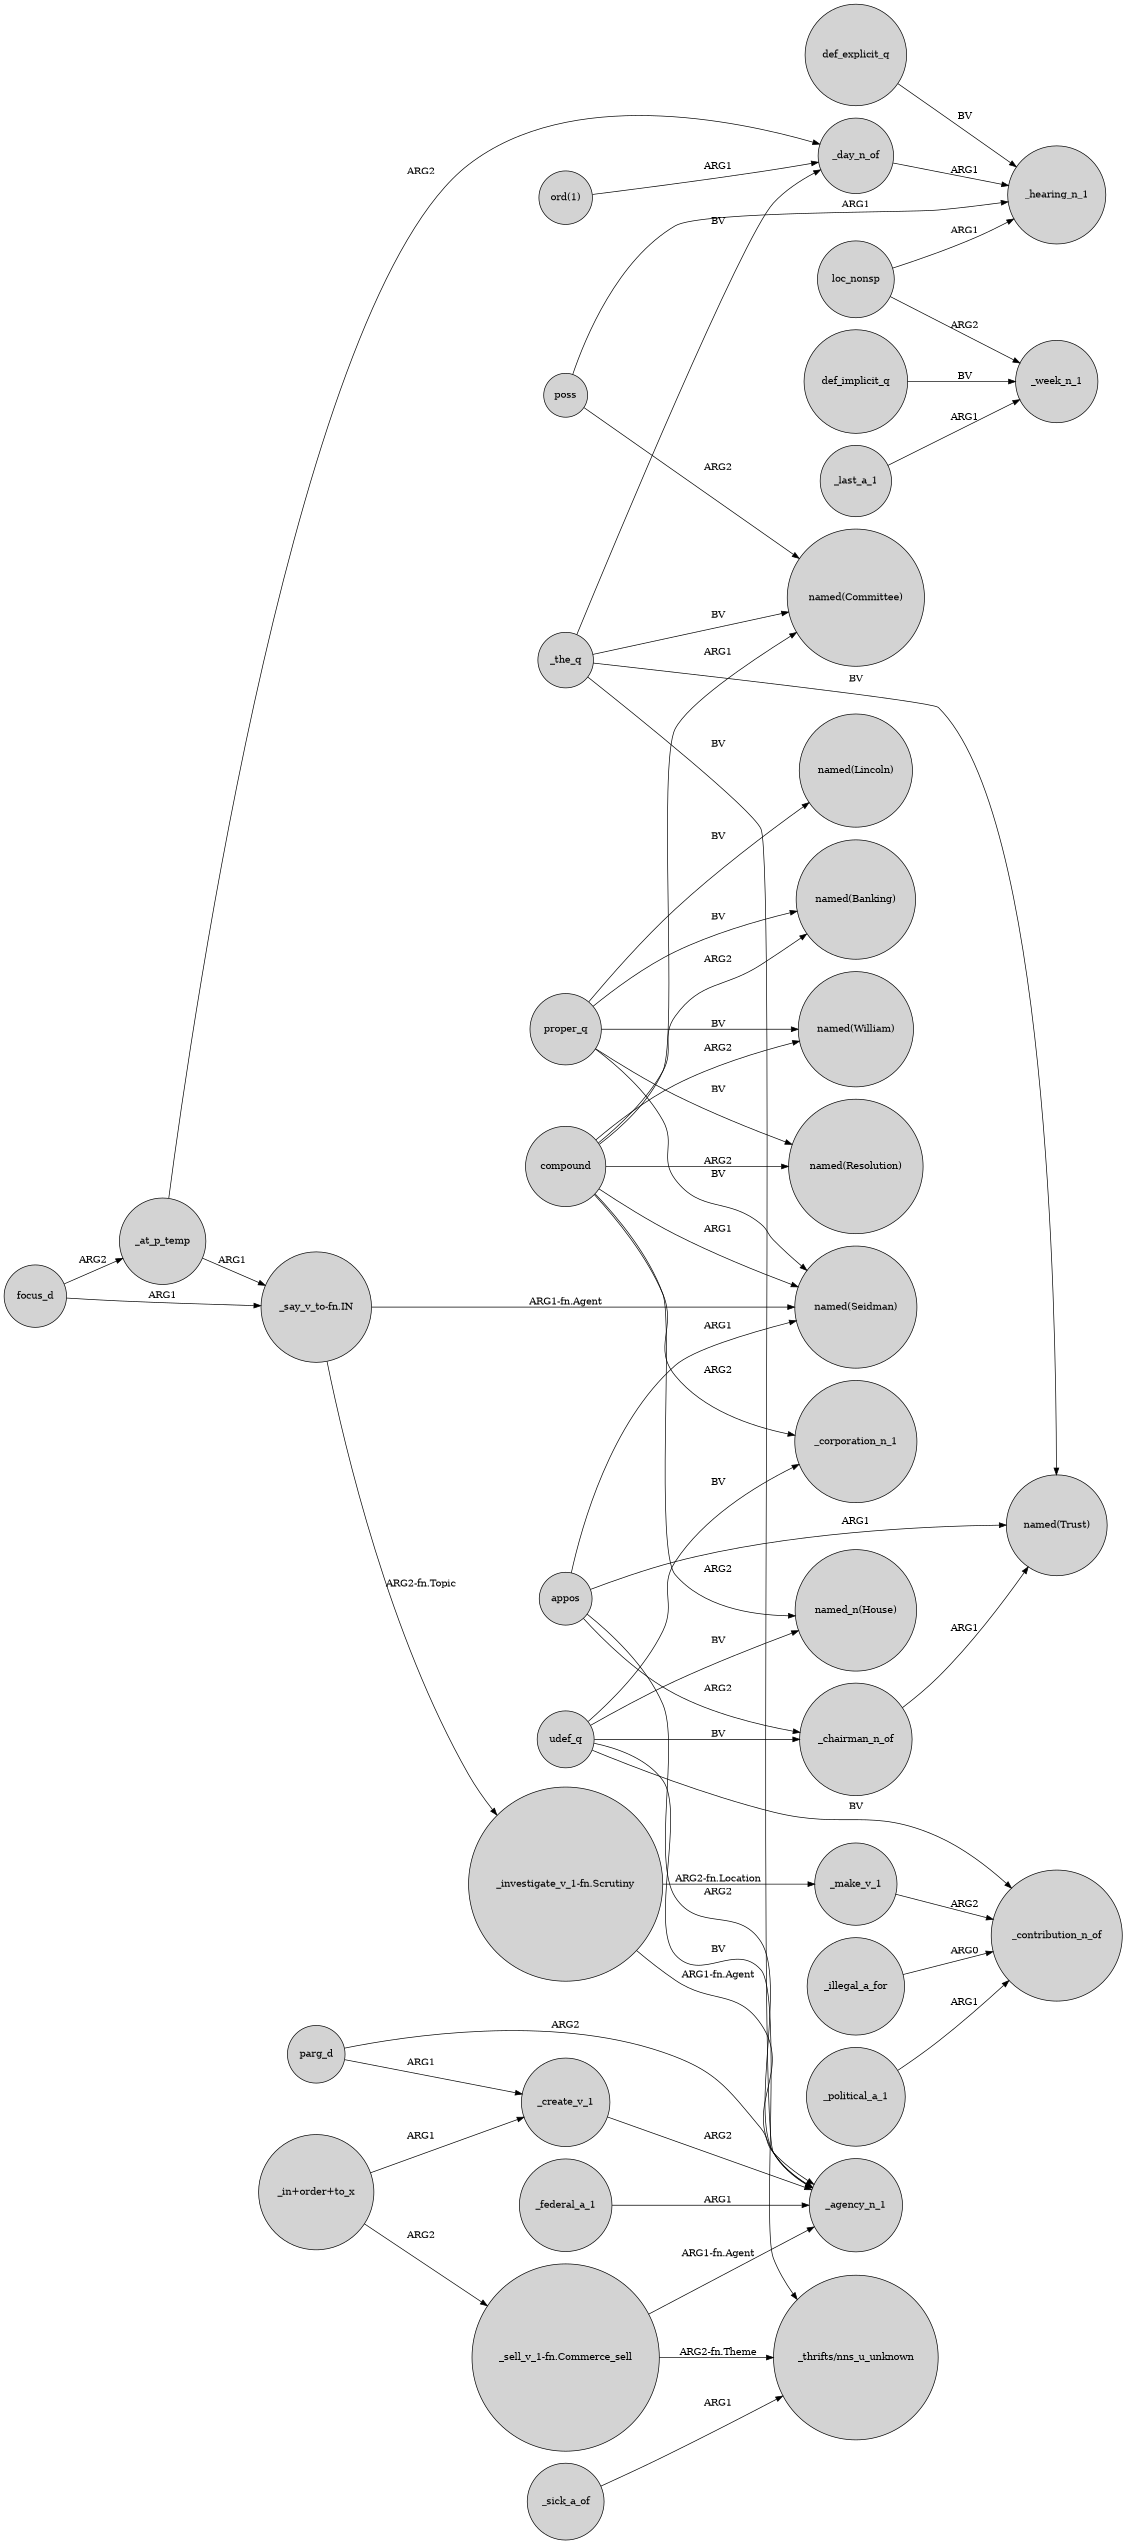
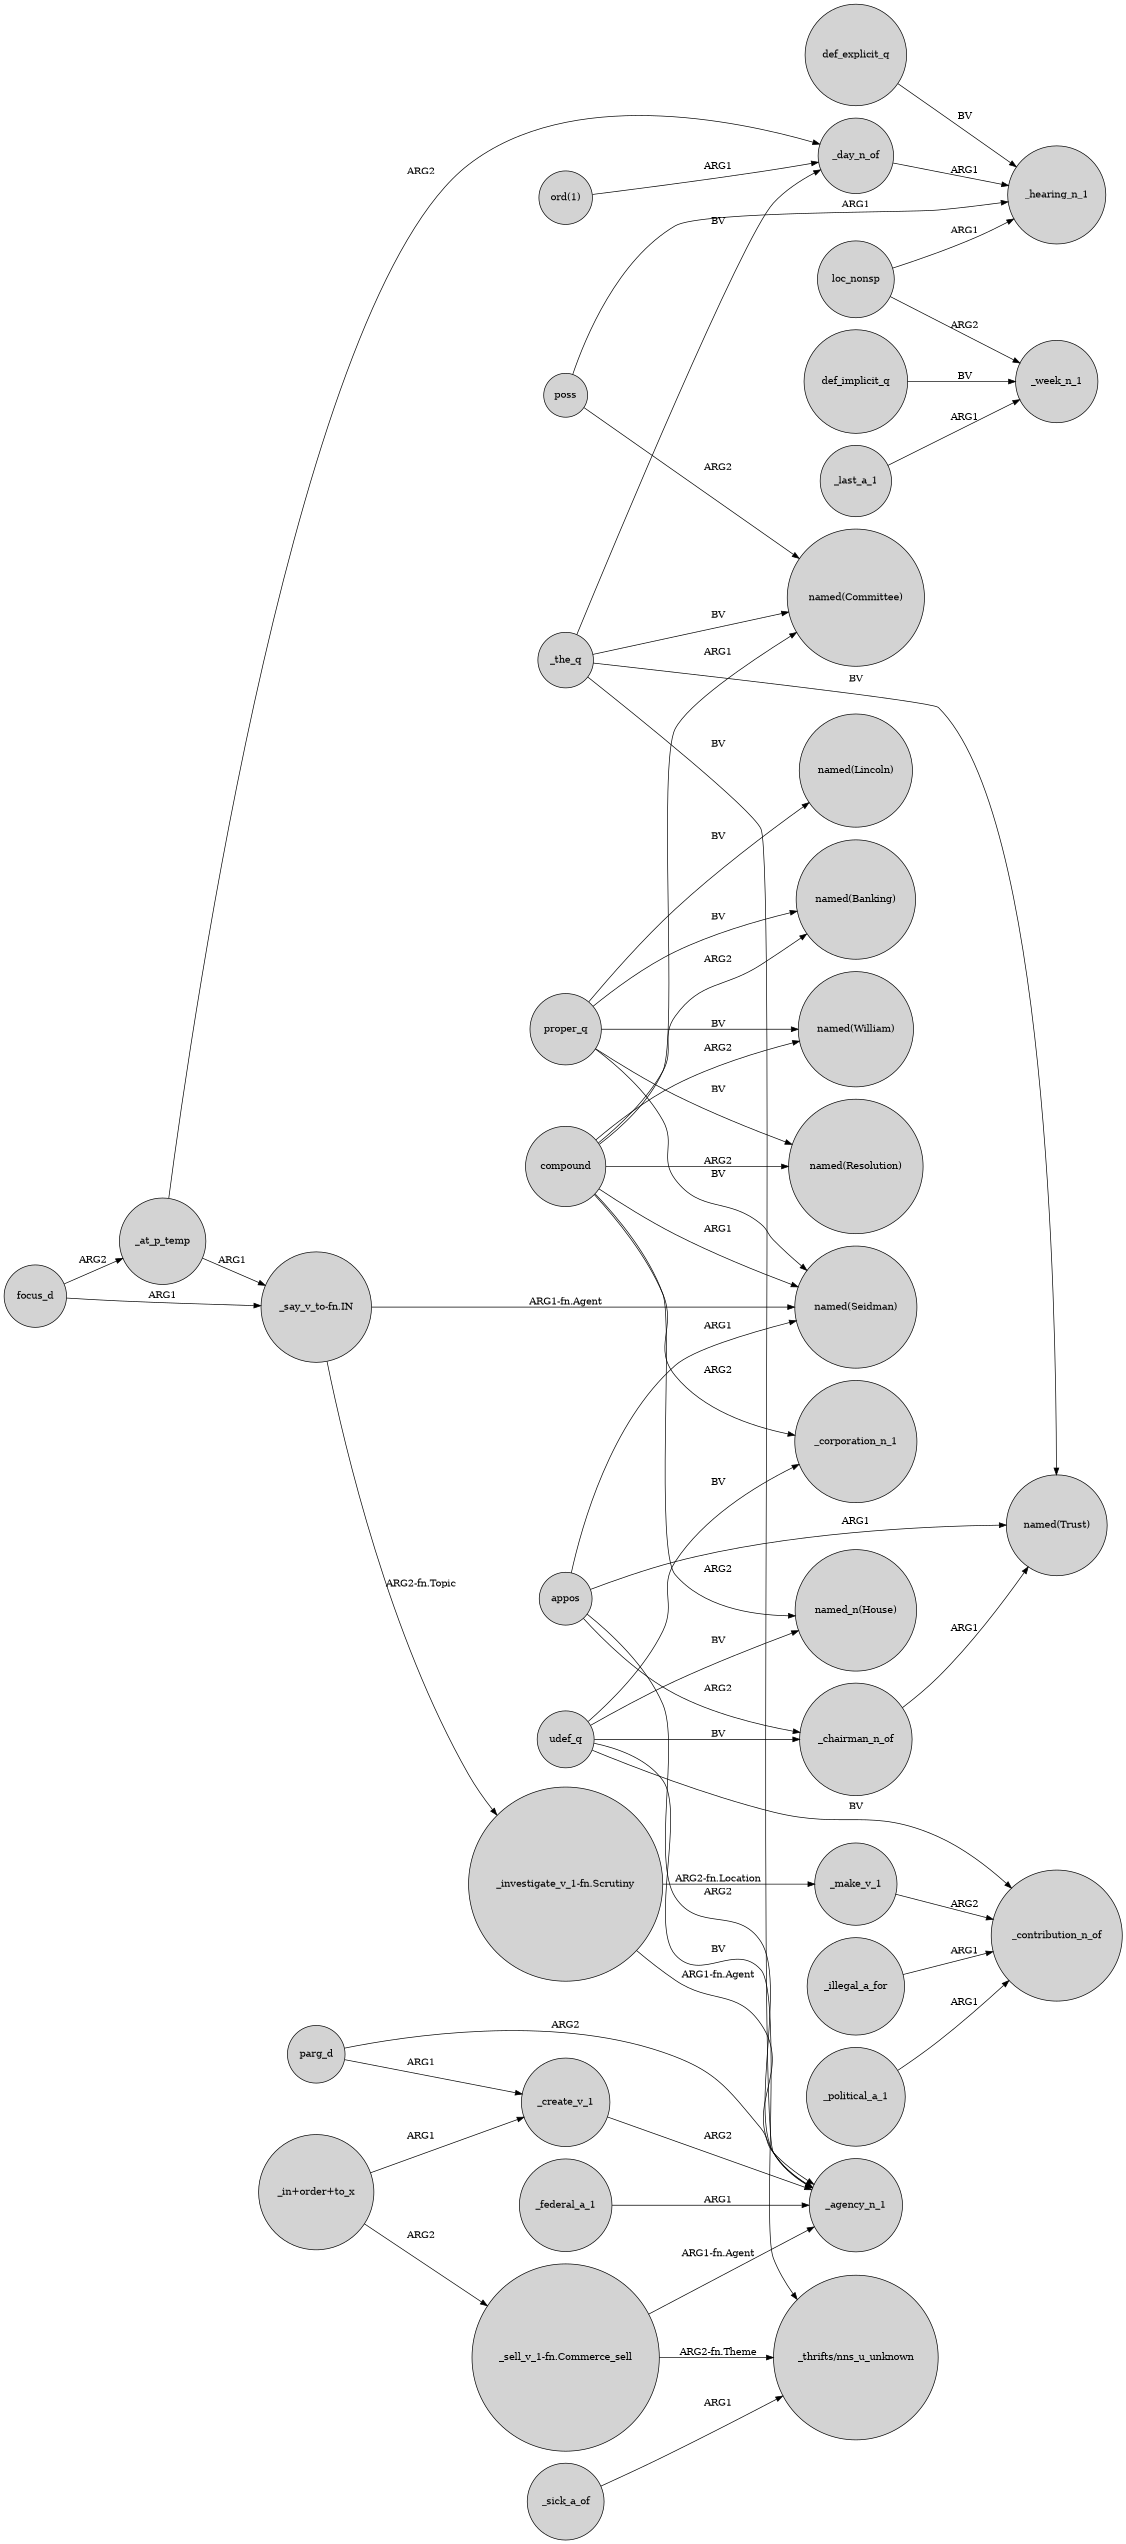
(965, 1951) -> (965, 1951)
